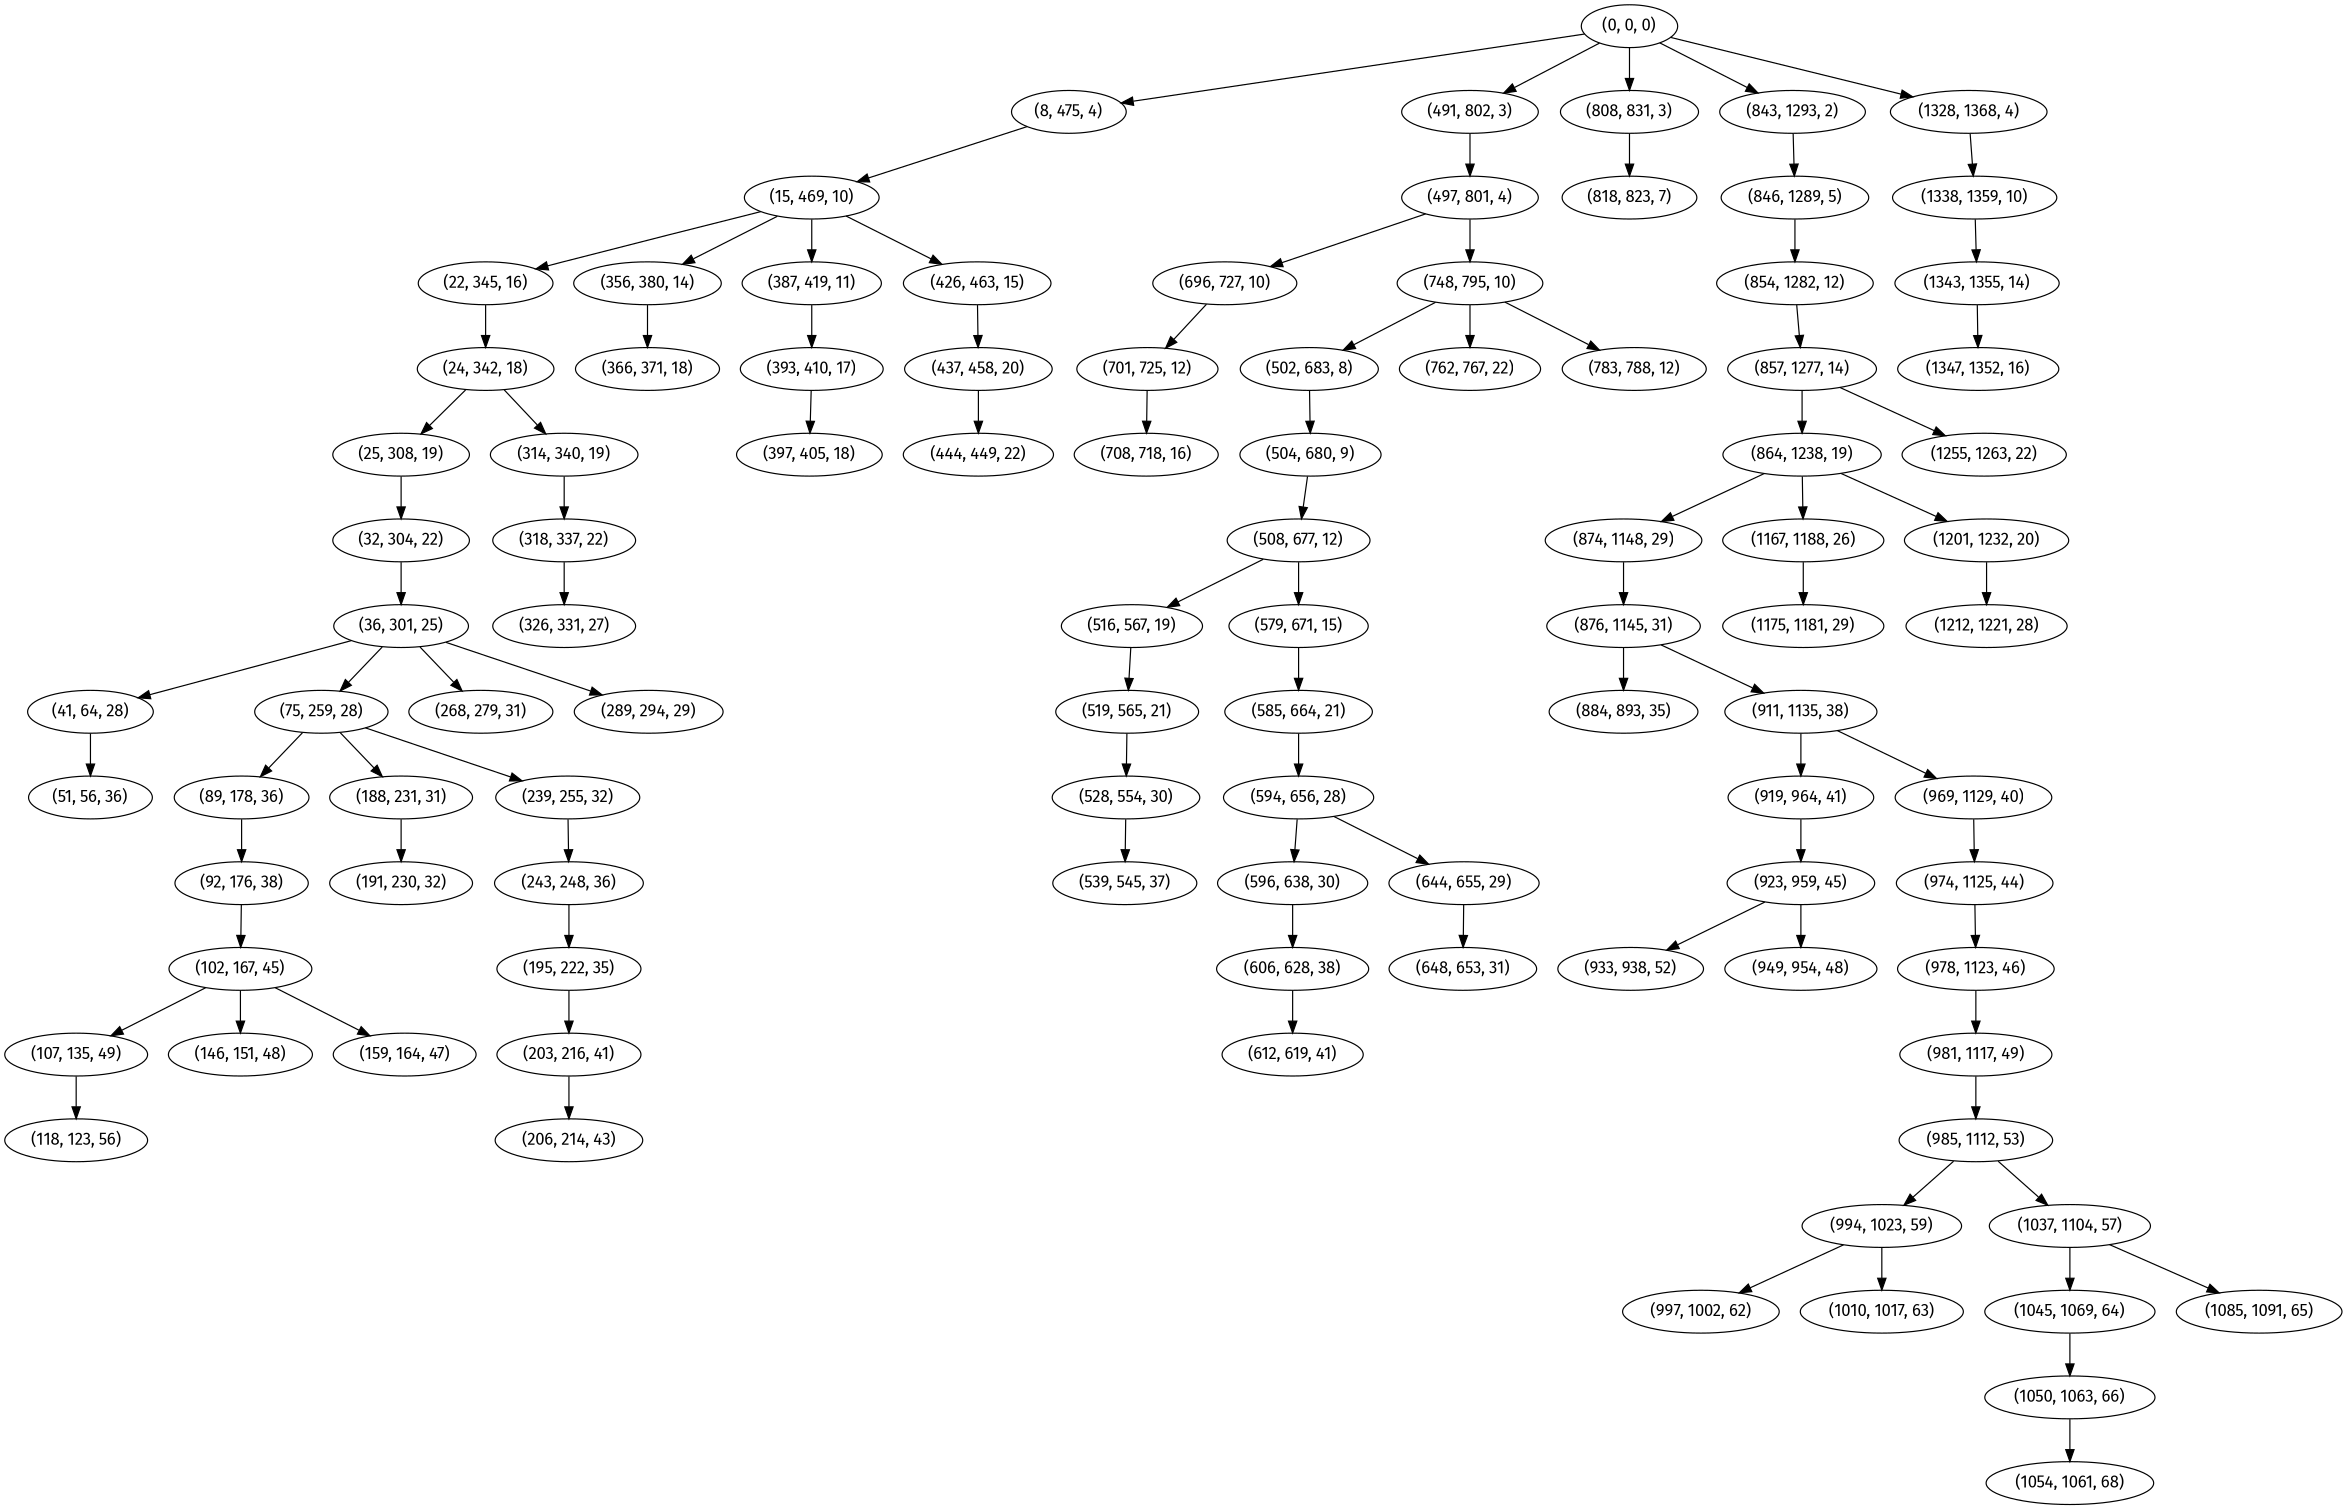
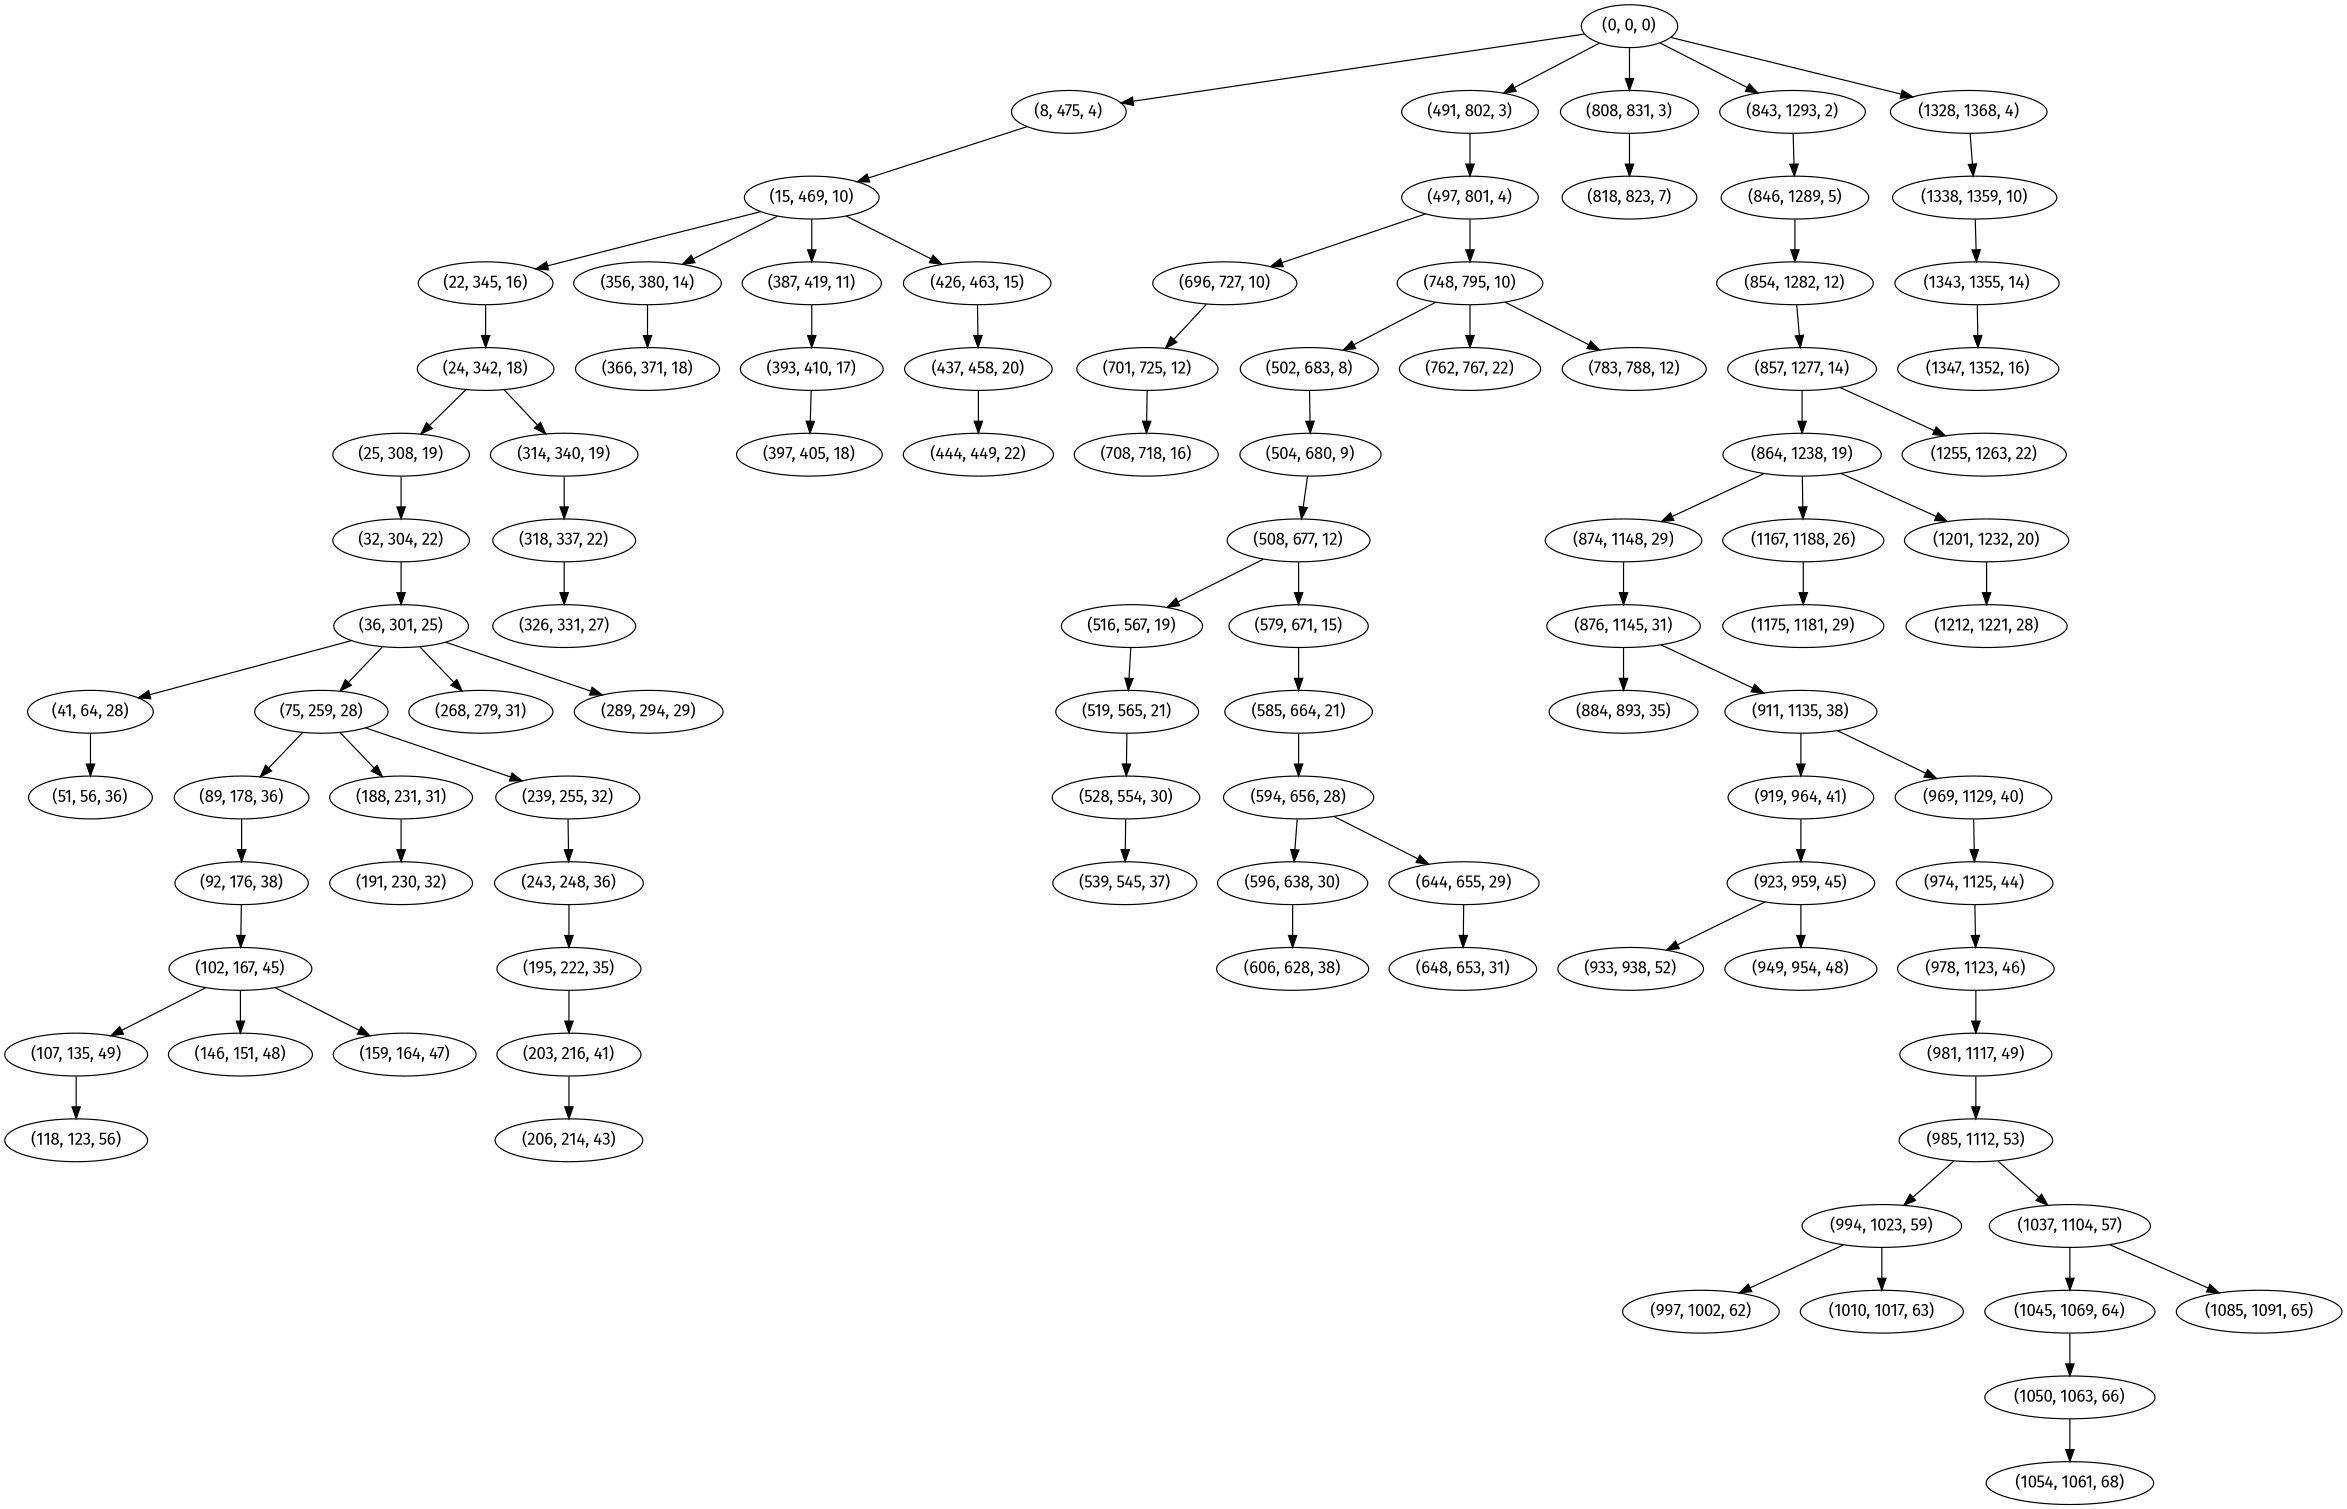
(1293, 1055) -> none
